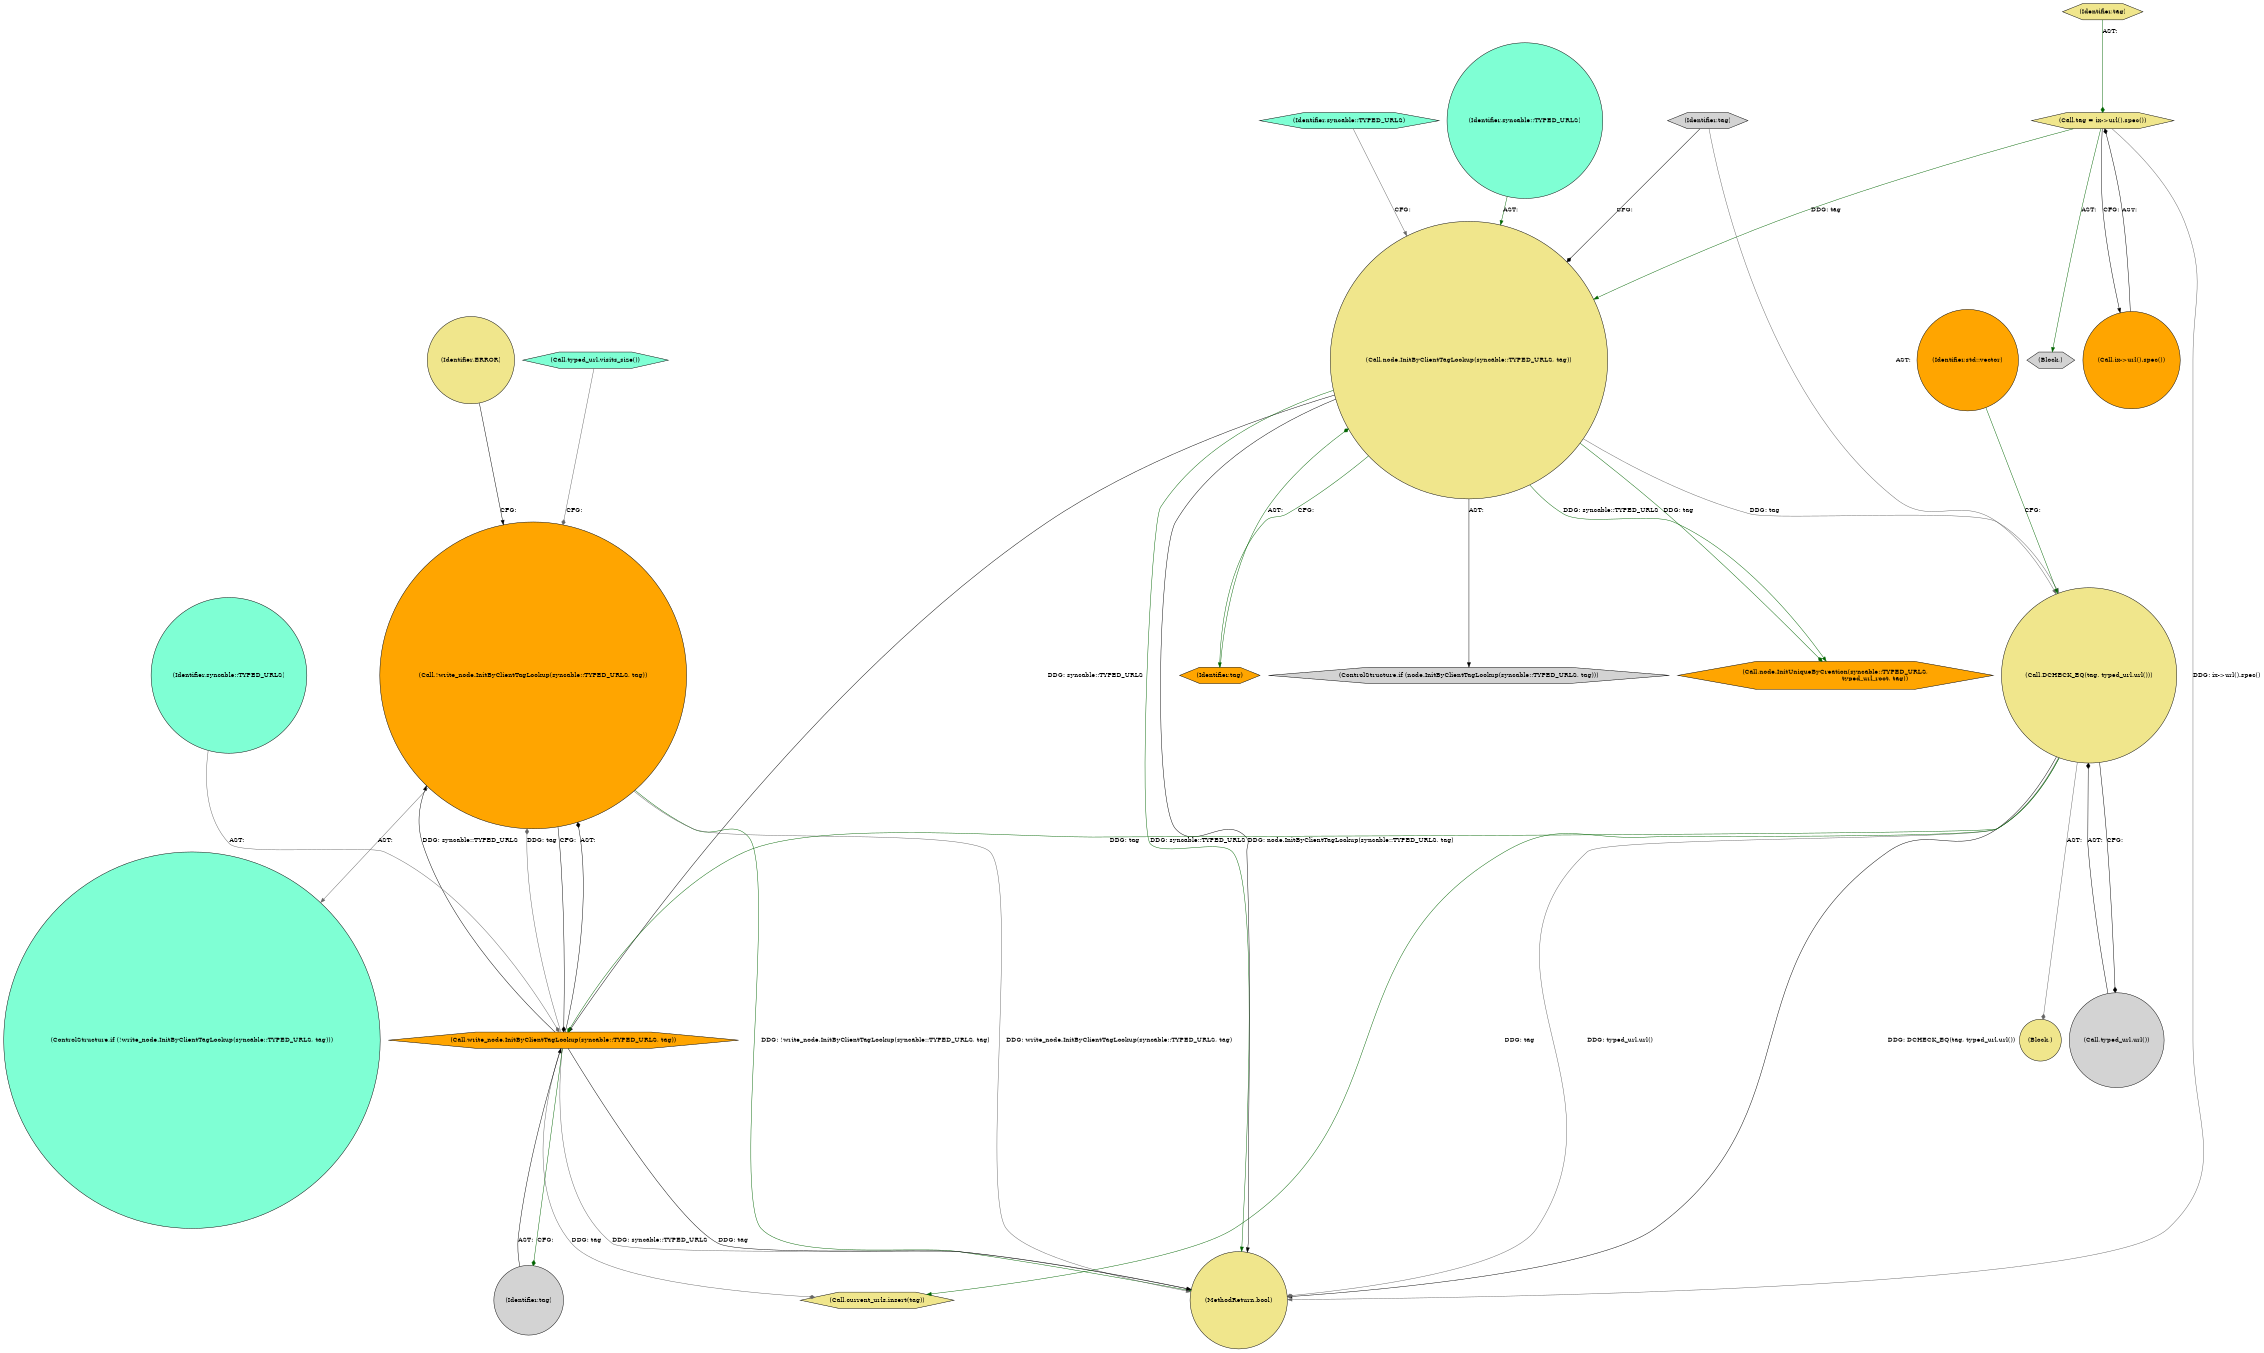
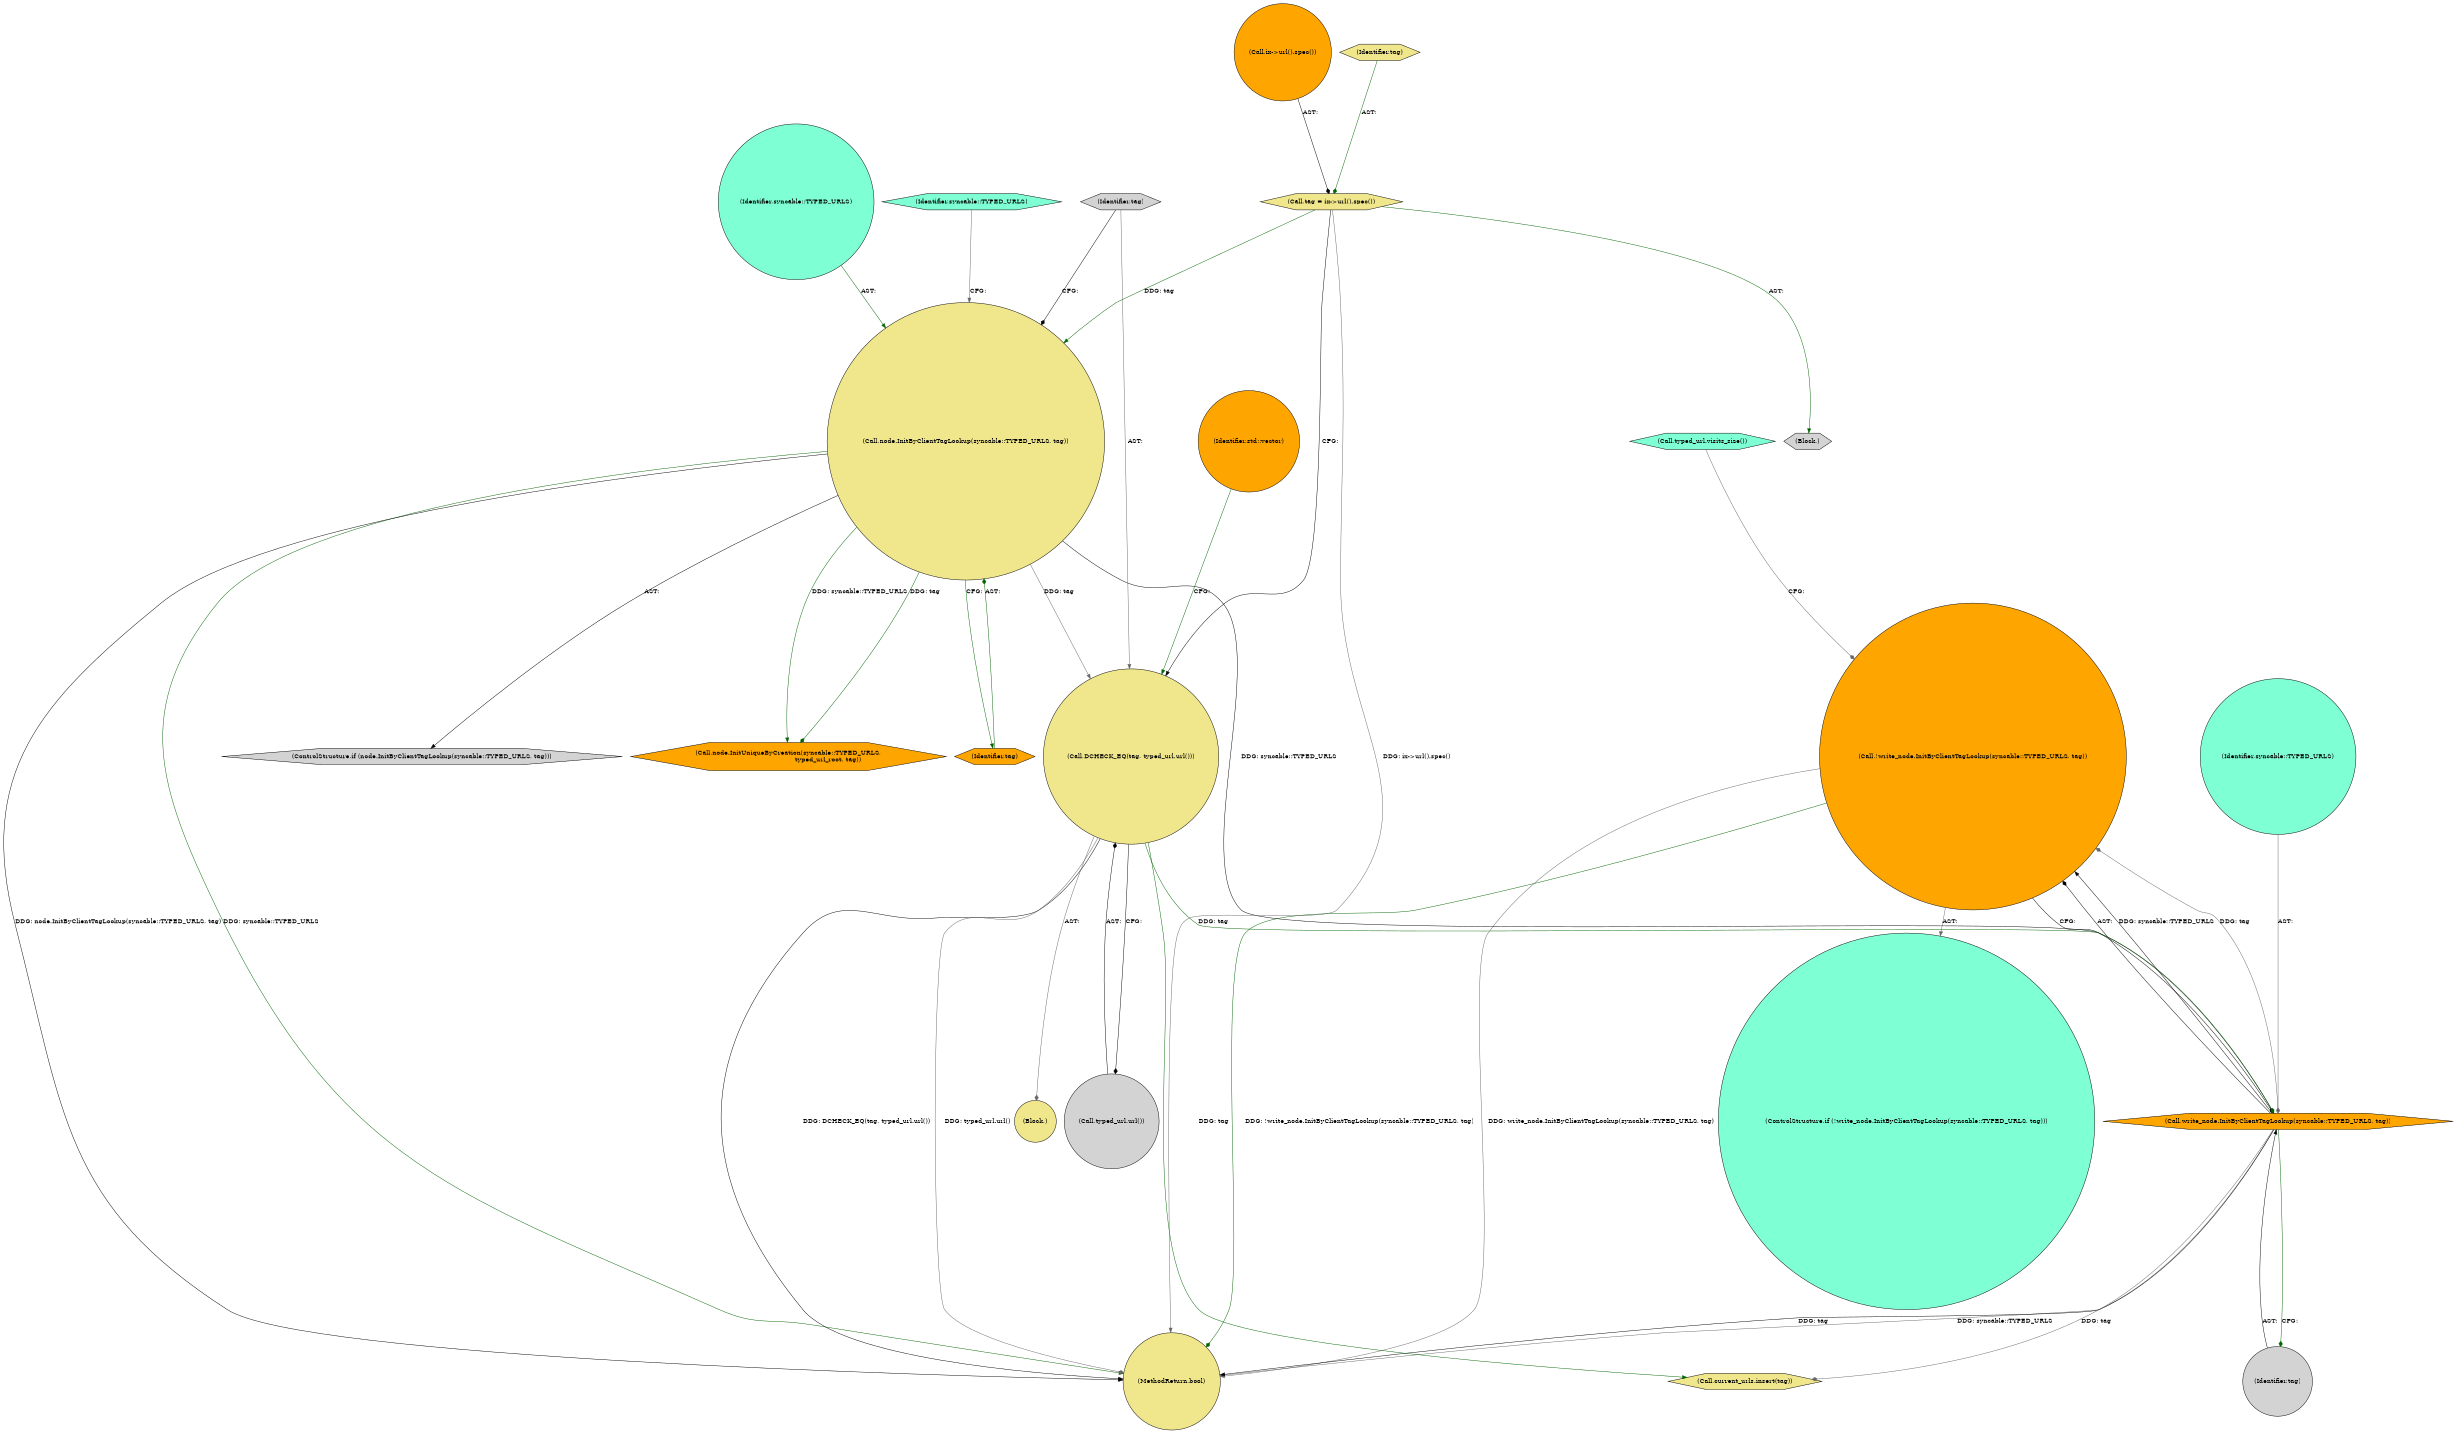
(2104, 219) -> (1317, 483)
(471, 360) -> none
